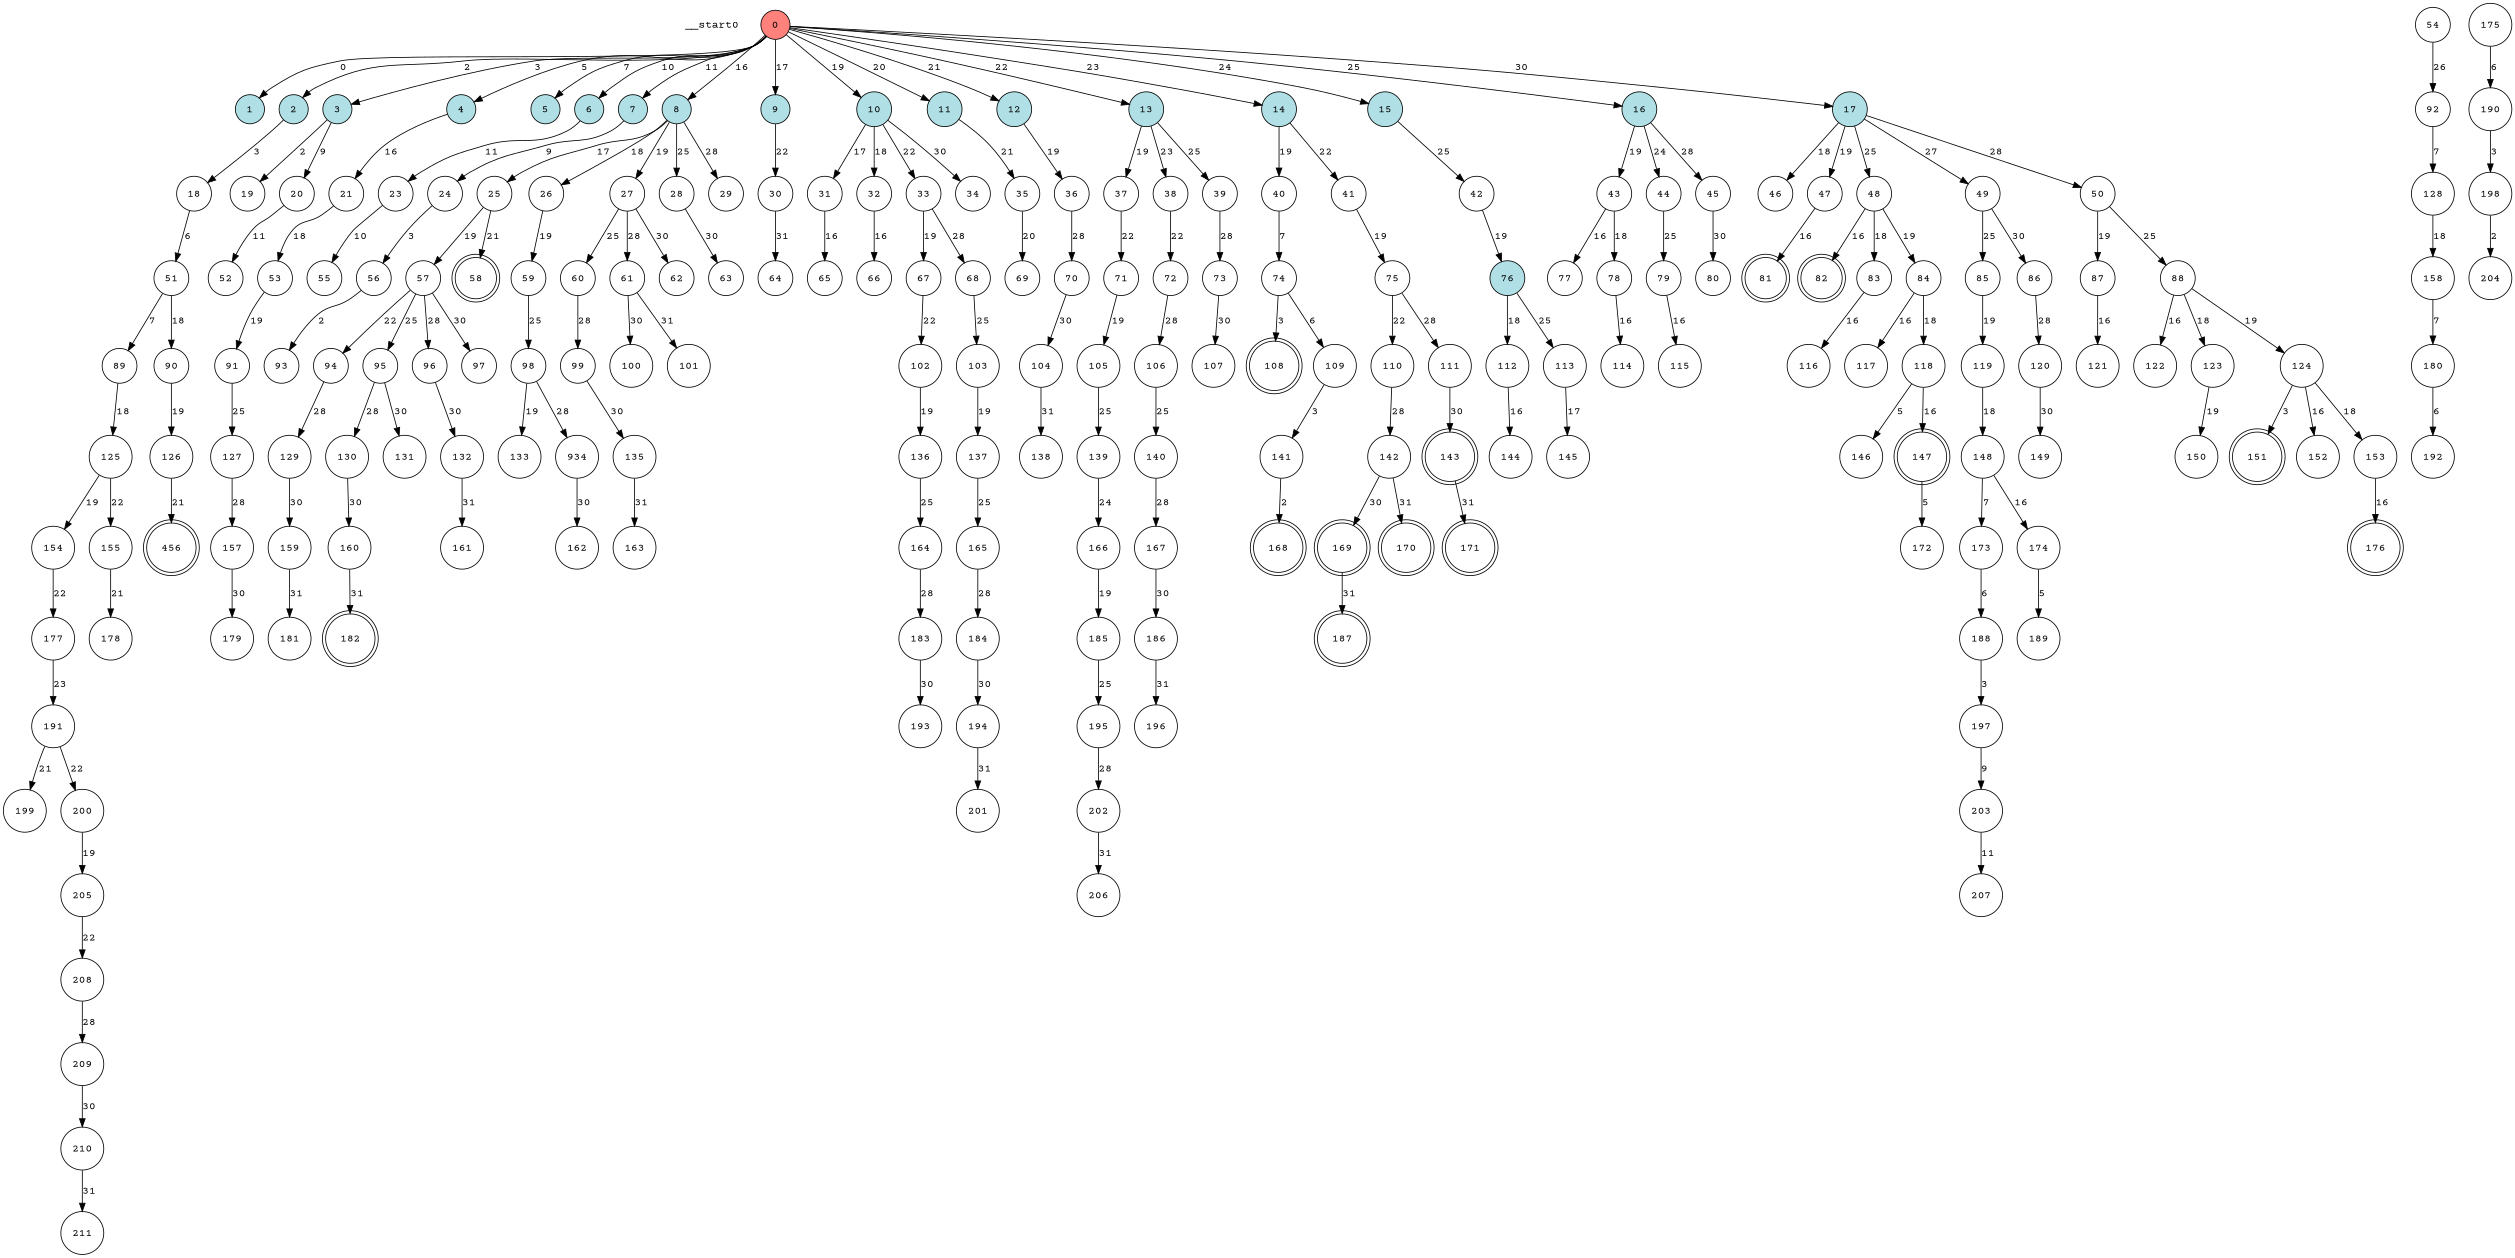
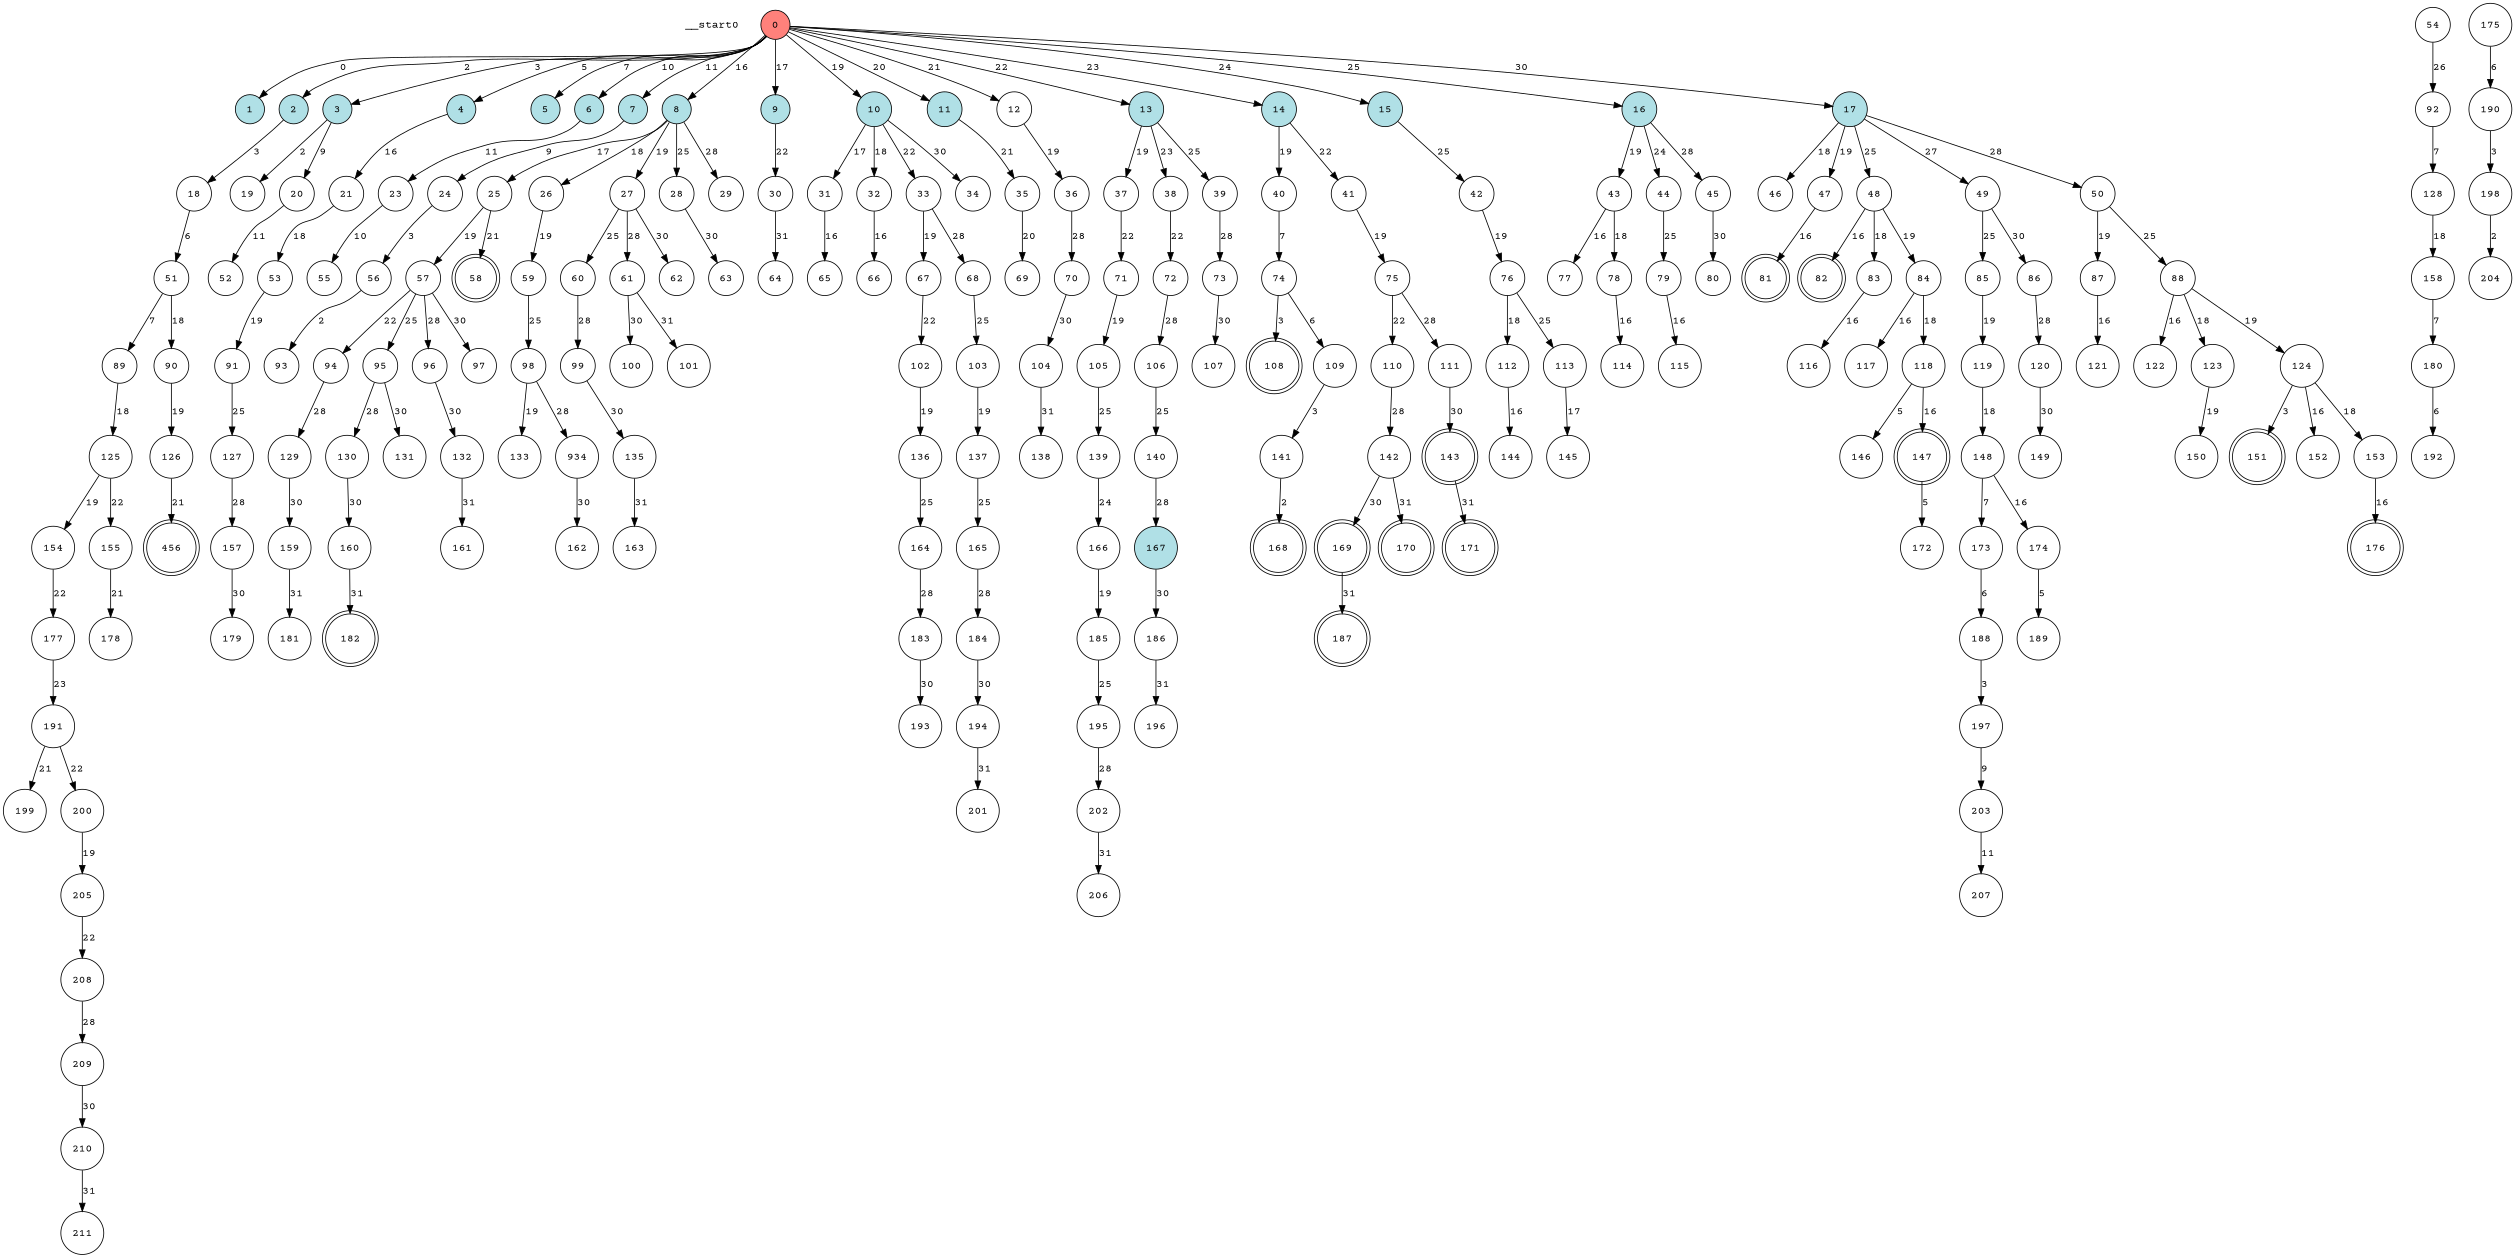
(1014, 109) -> (1014, 109)
(1507, 278) -> (1507, 278)
(1156, 548) -> (1156, 548)
